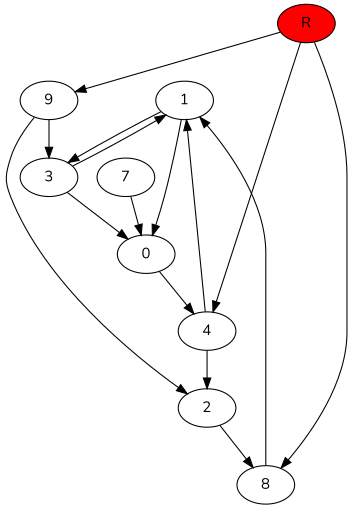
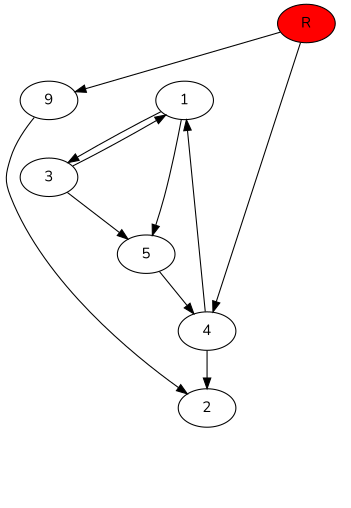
(49, 134) -> none
(126, 177) -> none
(146, 254) -> (146, 254)
(266, 485) -> none
